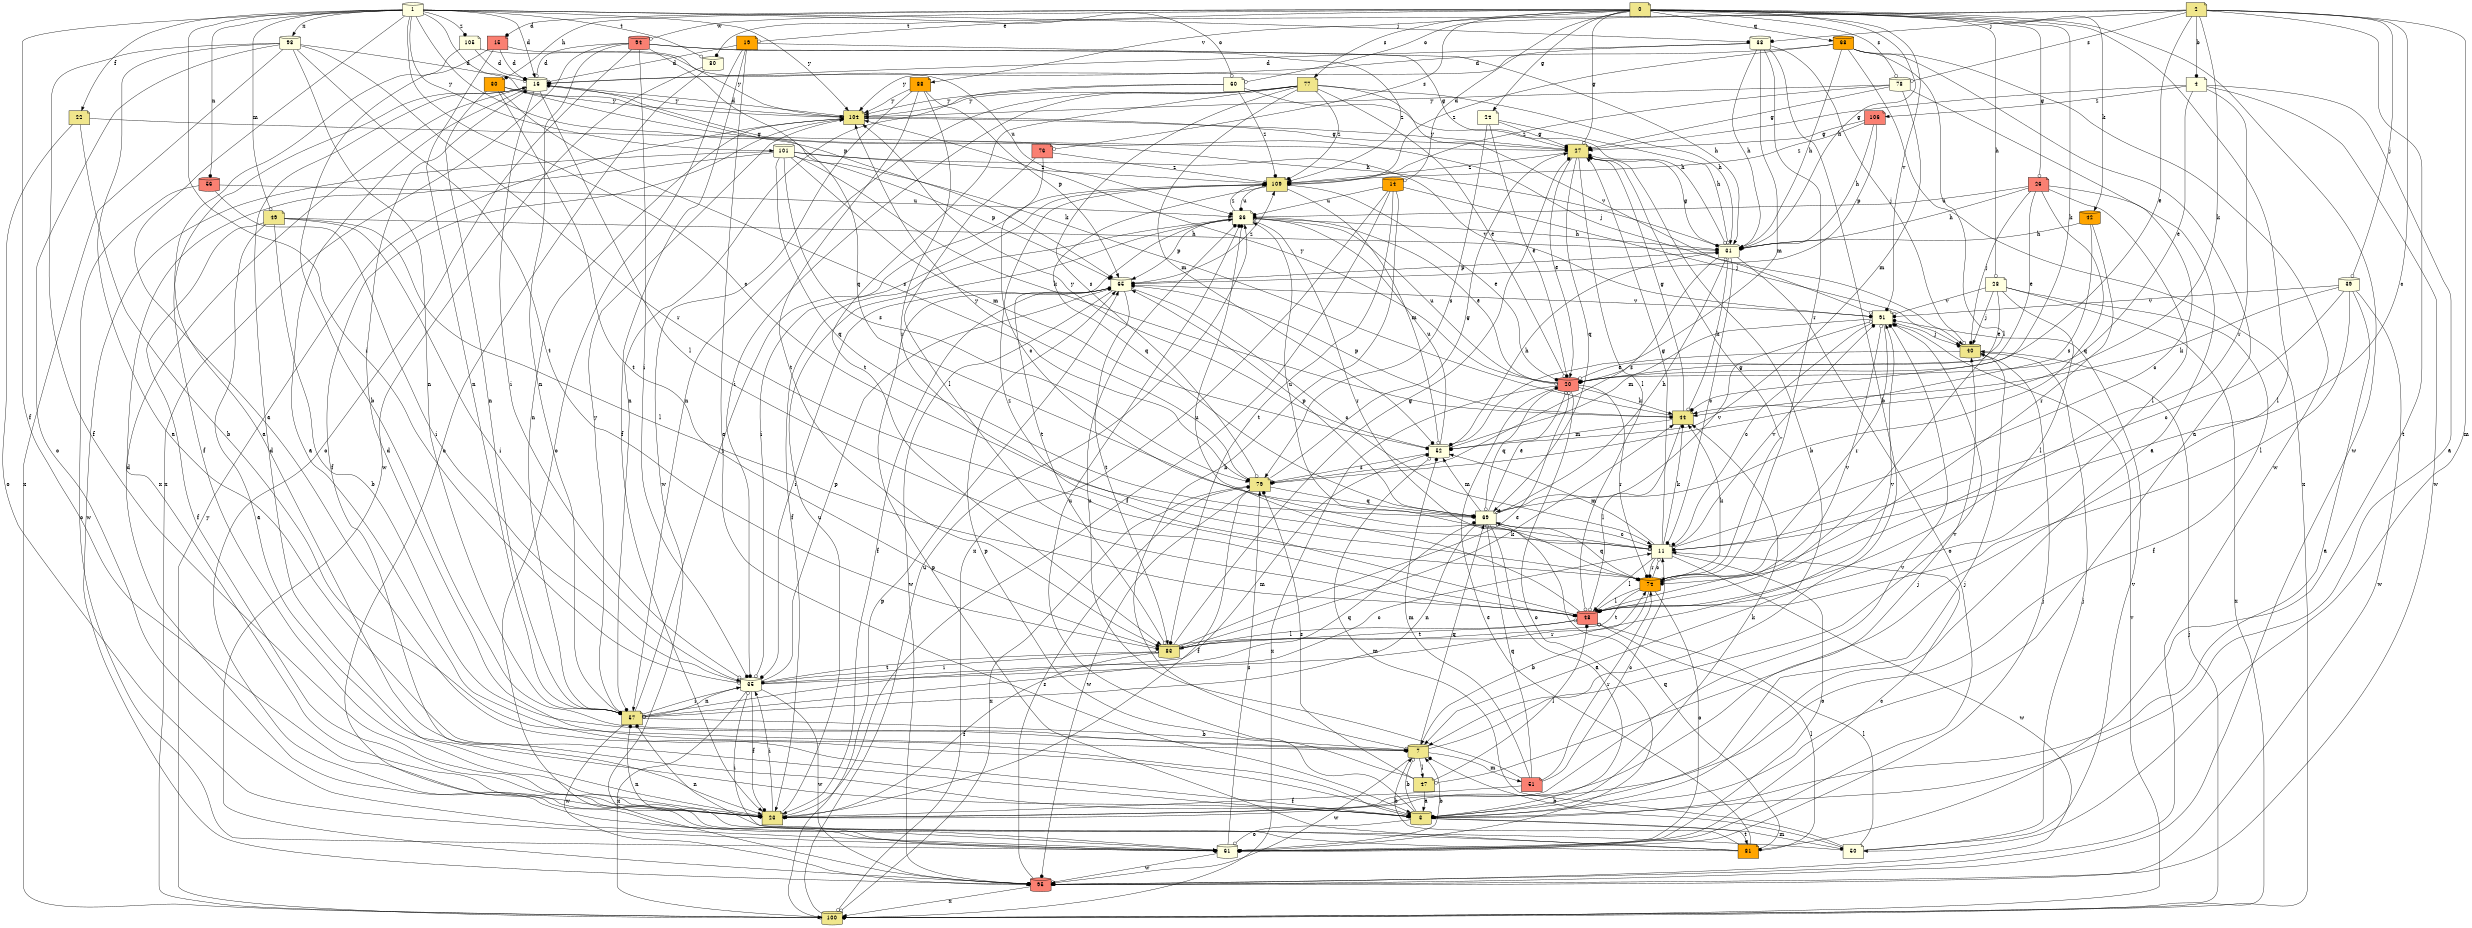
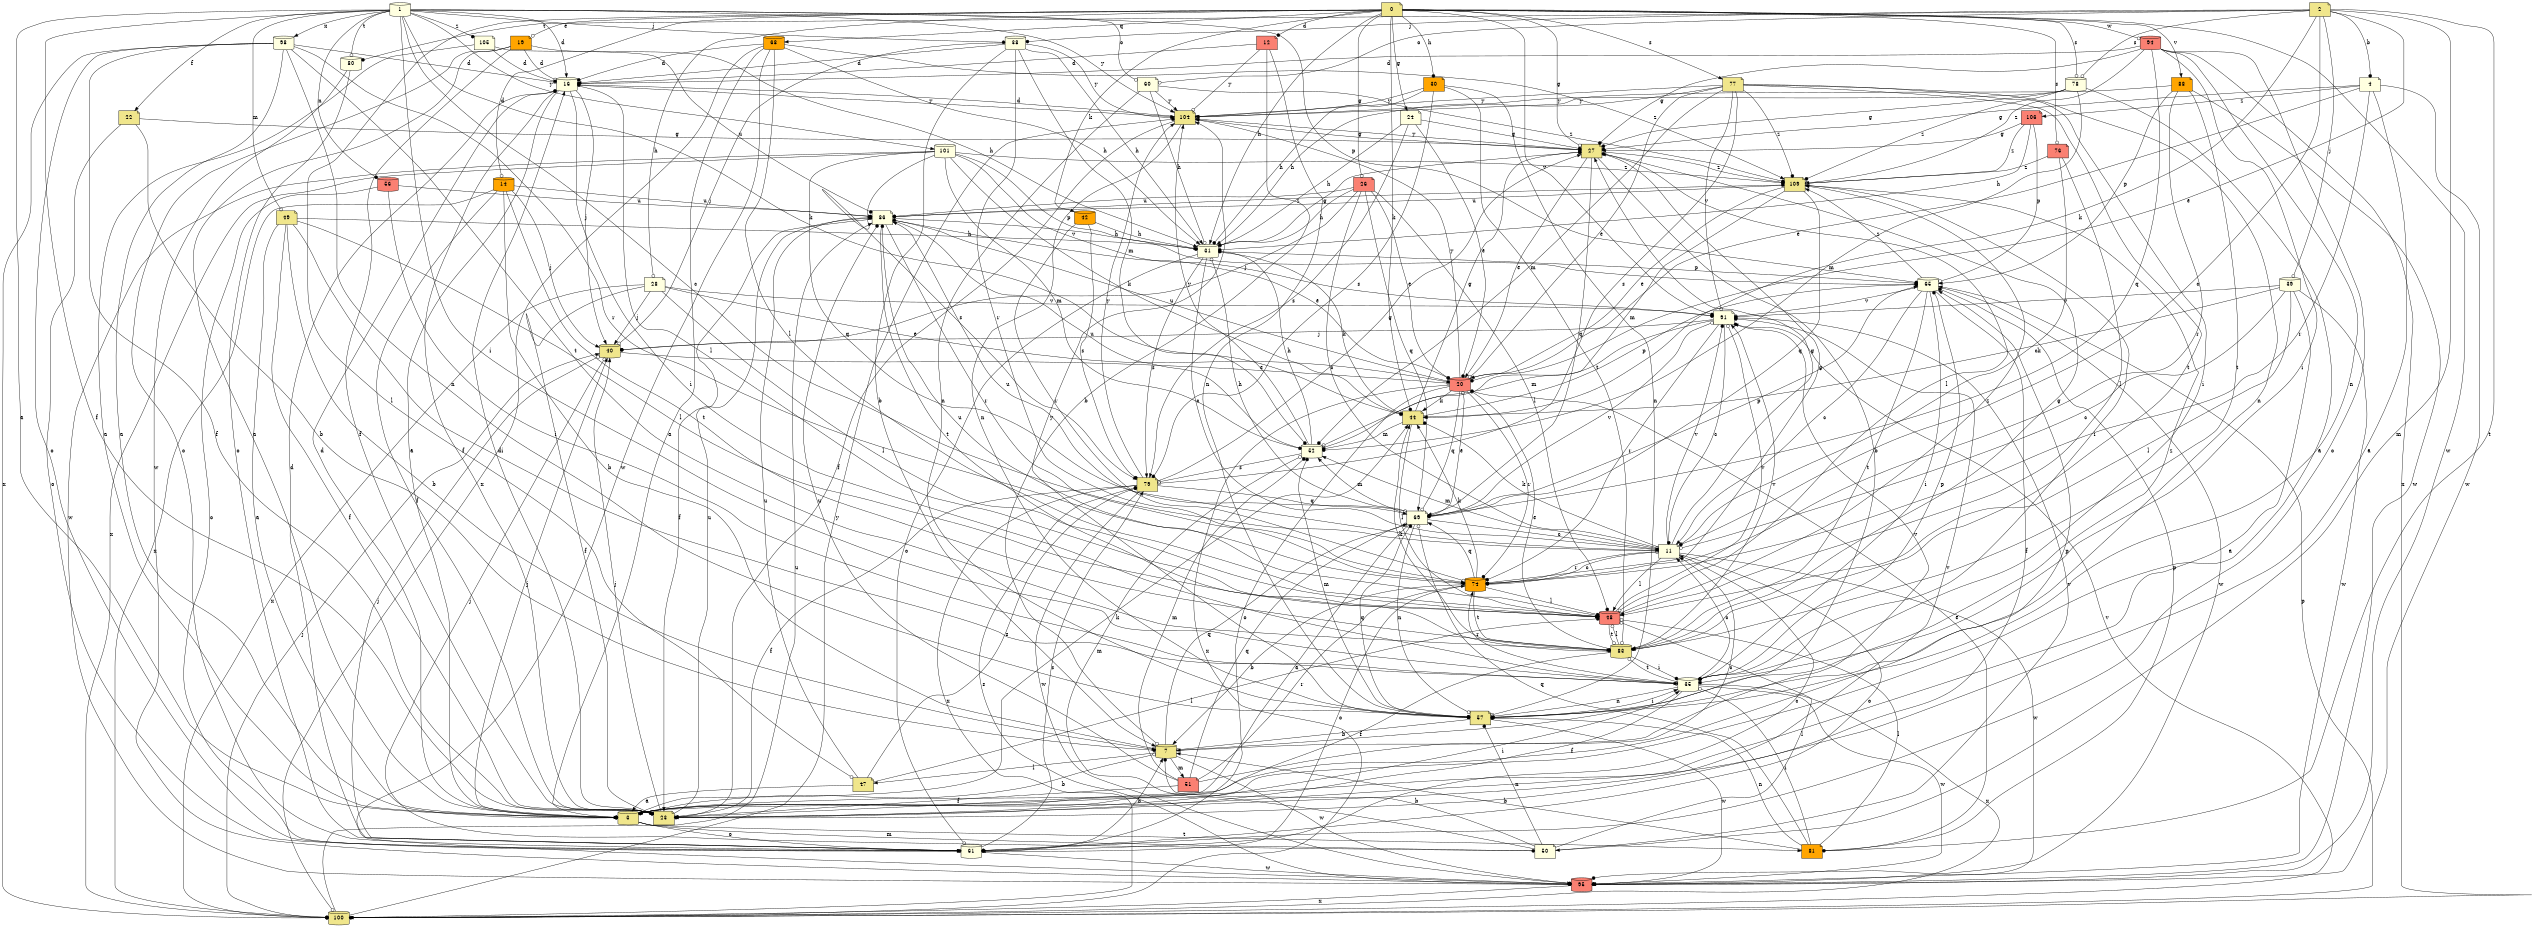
(498, 43) -> (1267, 43)
(1179, 241) -> none
(1413, 287) -> (1186, 308)
(128, 445) -> (181, 322)
